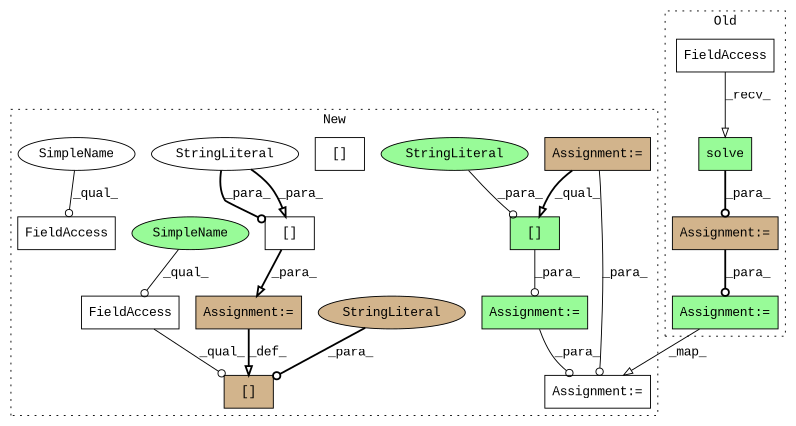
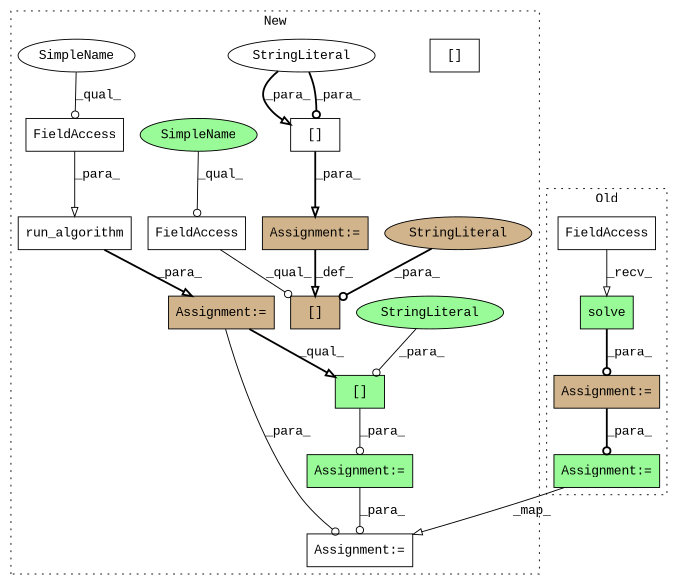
none -> (75, 233)
